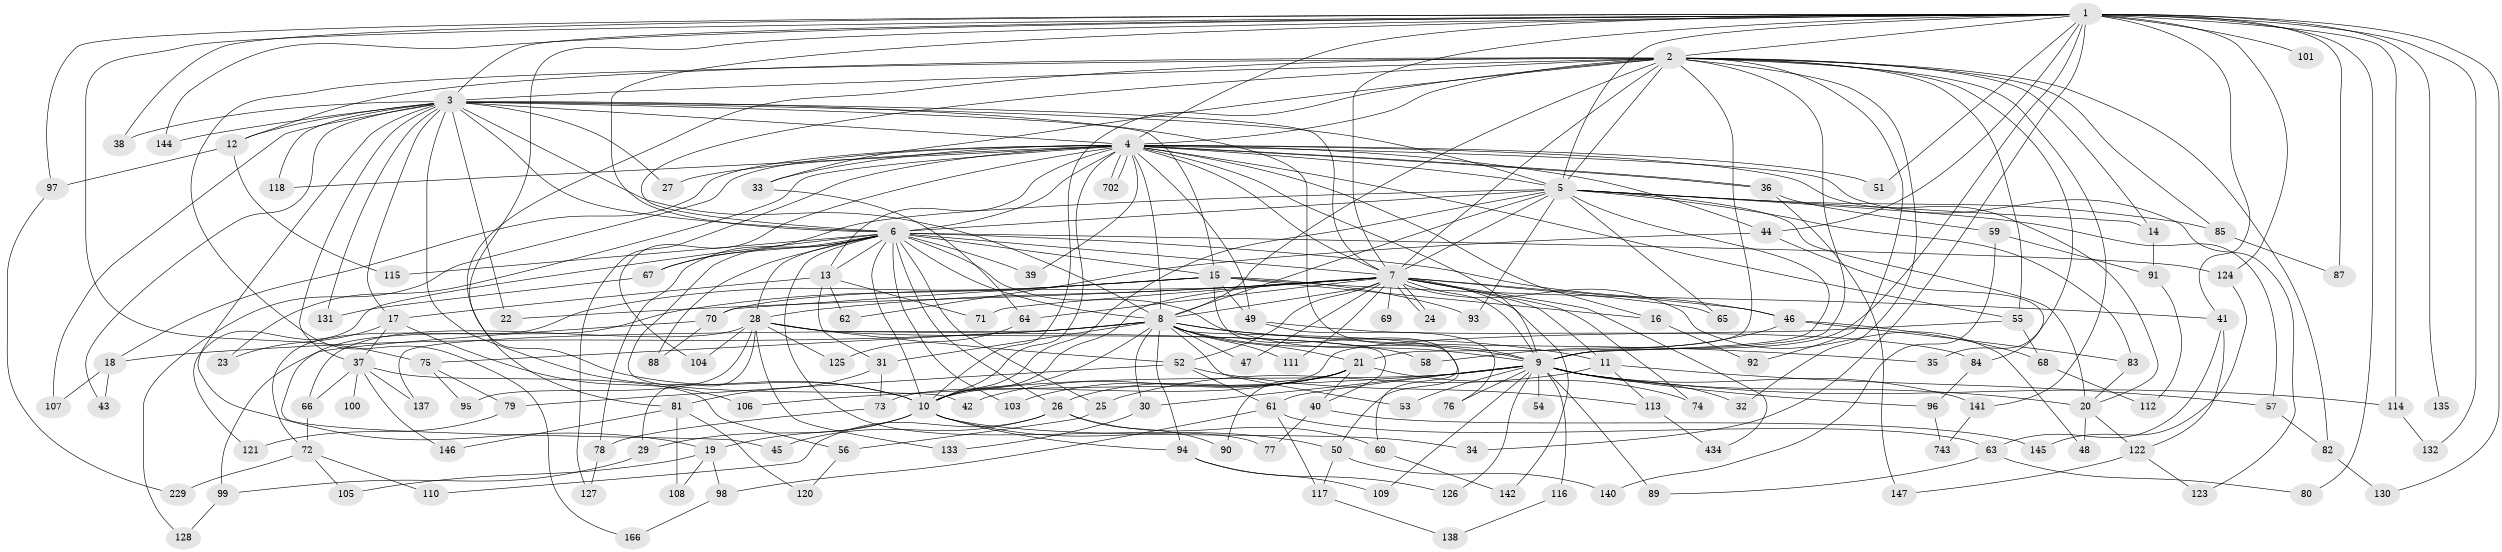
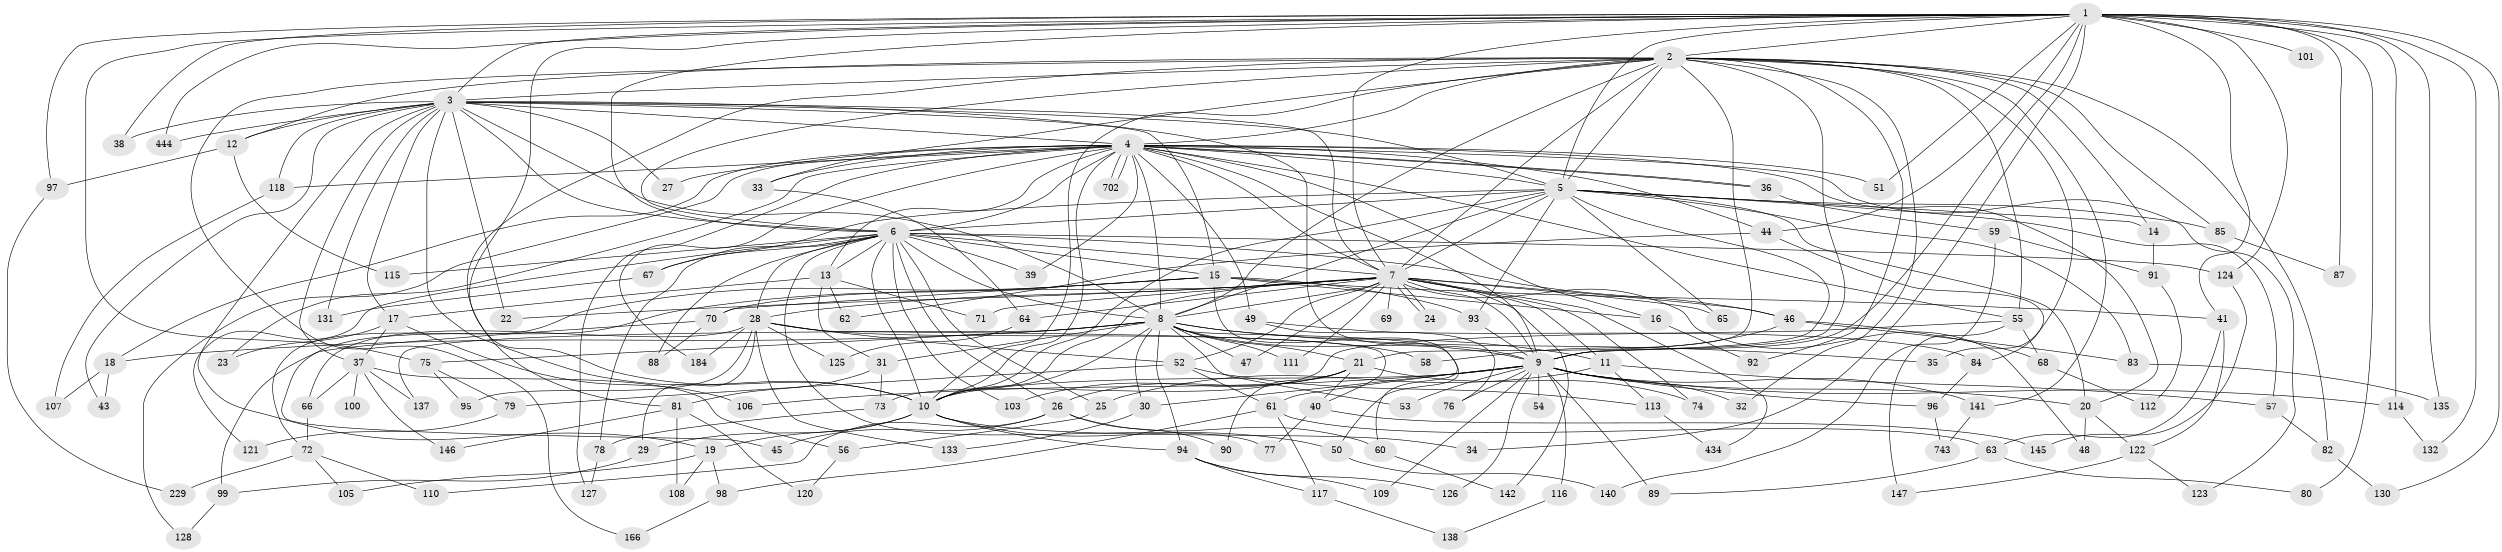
(1523, 26) -> none
(164, 145) -> (164, 145)
(200, 198) -> (132, 270)
(1234, 299) -> none
(1873, 316) -> (1901, 368)
(1209, 322) -> (1506, 342)
(699, 364) -> (699, 364)
(2109, 385) -> (2283, 372)
(968, 407) -> none
(1328, 473) -> (1249, 476)
